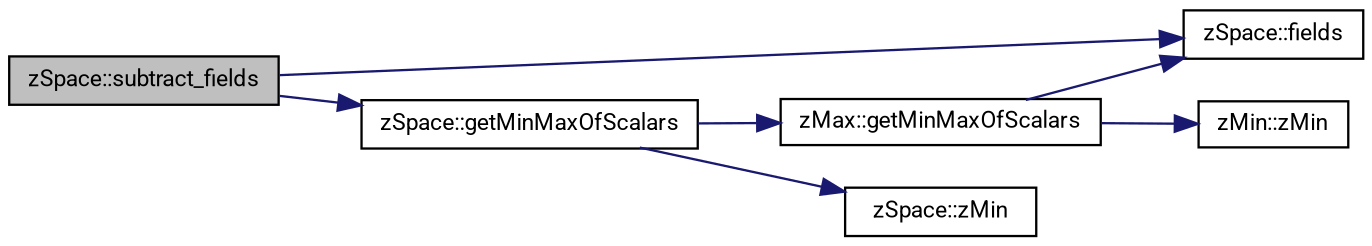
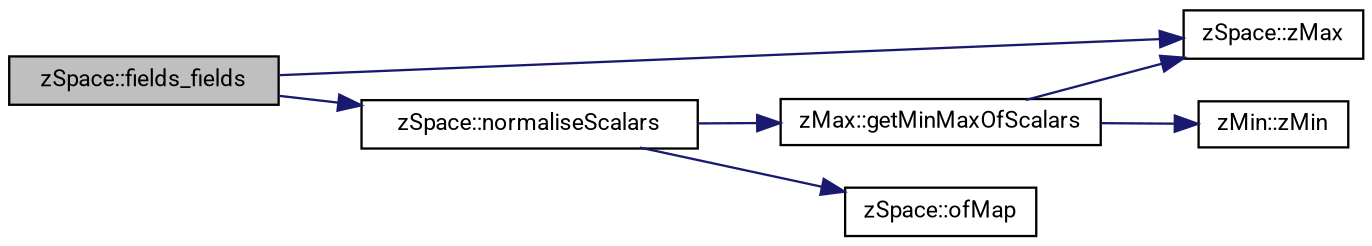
(1273, 35) -> (1273, 35)
(144, 81) -> (144, 81)
(530, 124) -> (530, 124)
(941, 212) -> (941, 212)
